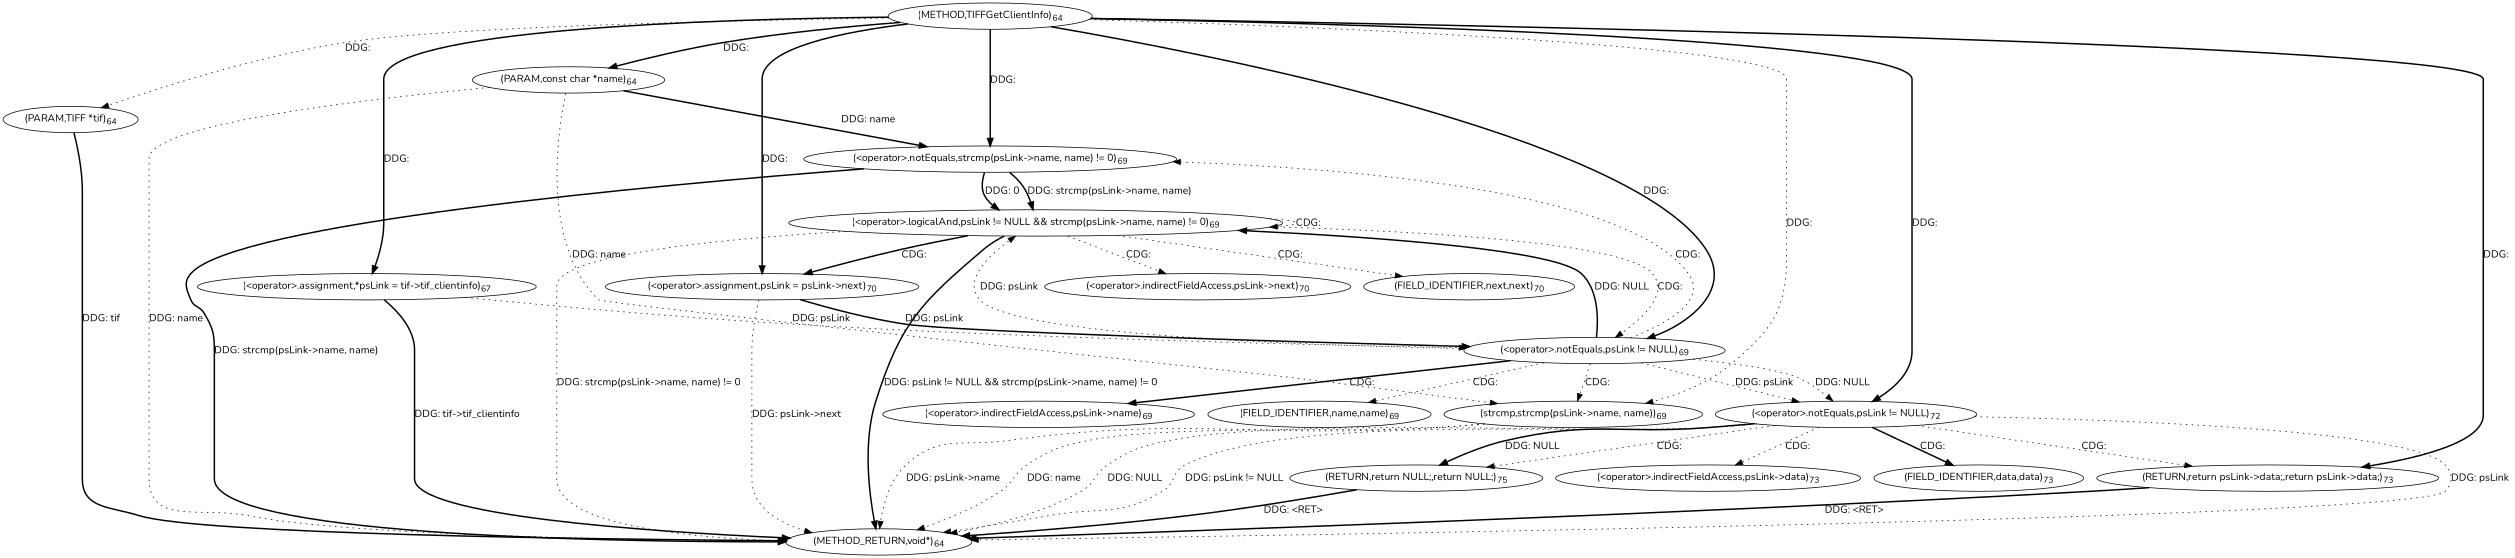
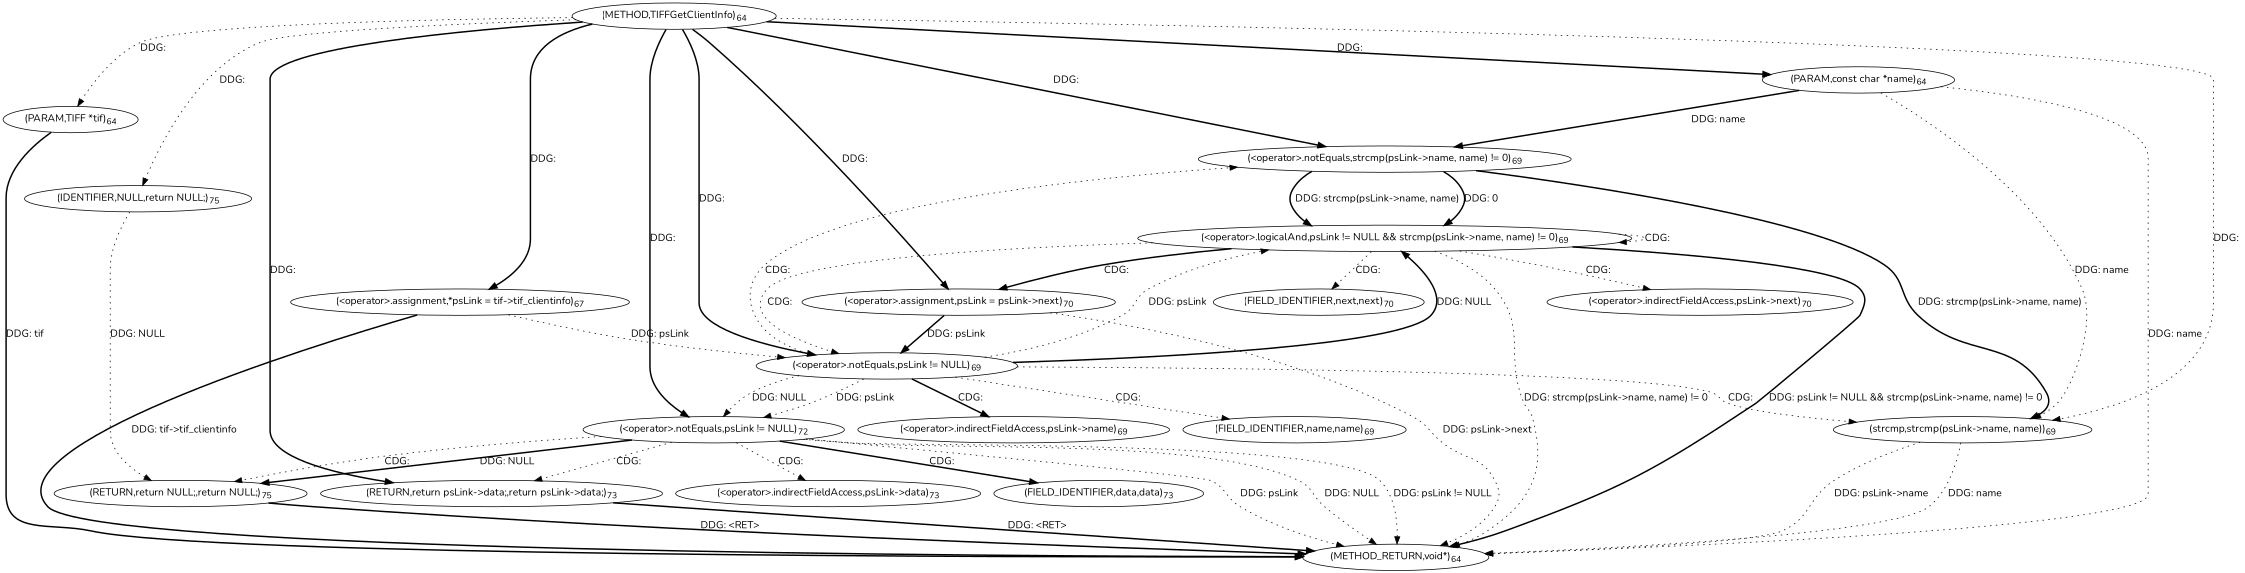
none -> (138, 199)
(207, 319) -> (1802, 231)
